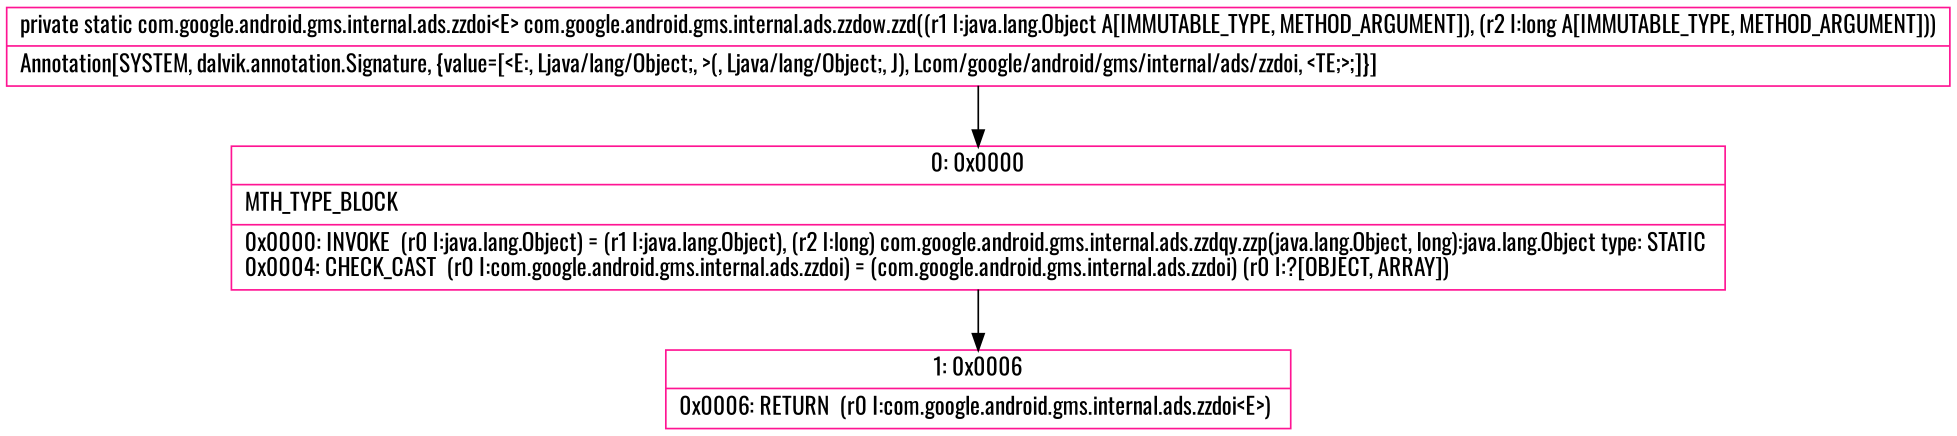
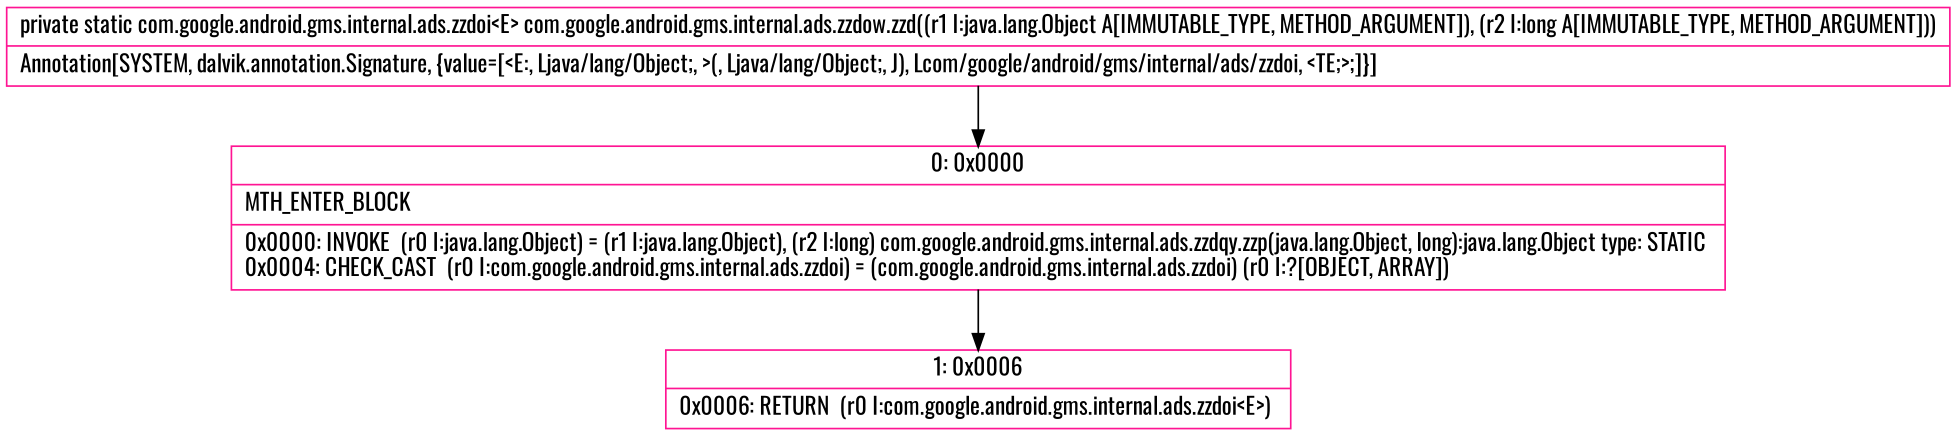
(322, 204) -> (328, 204)
